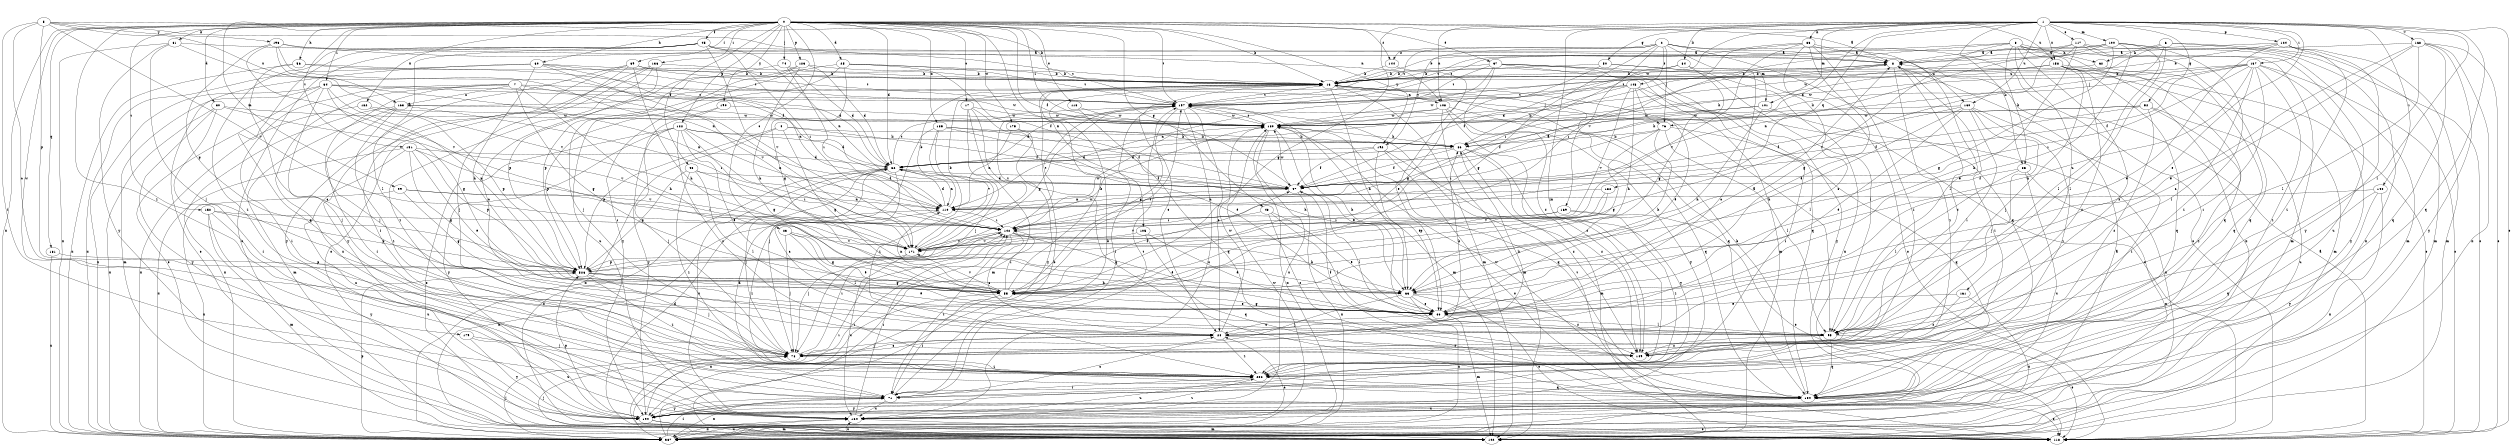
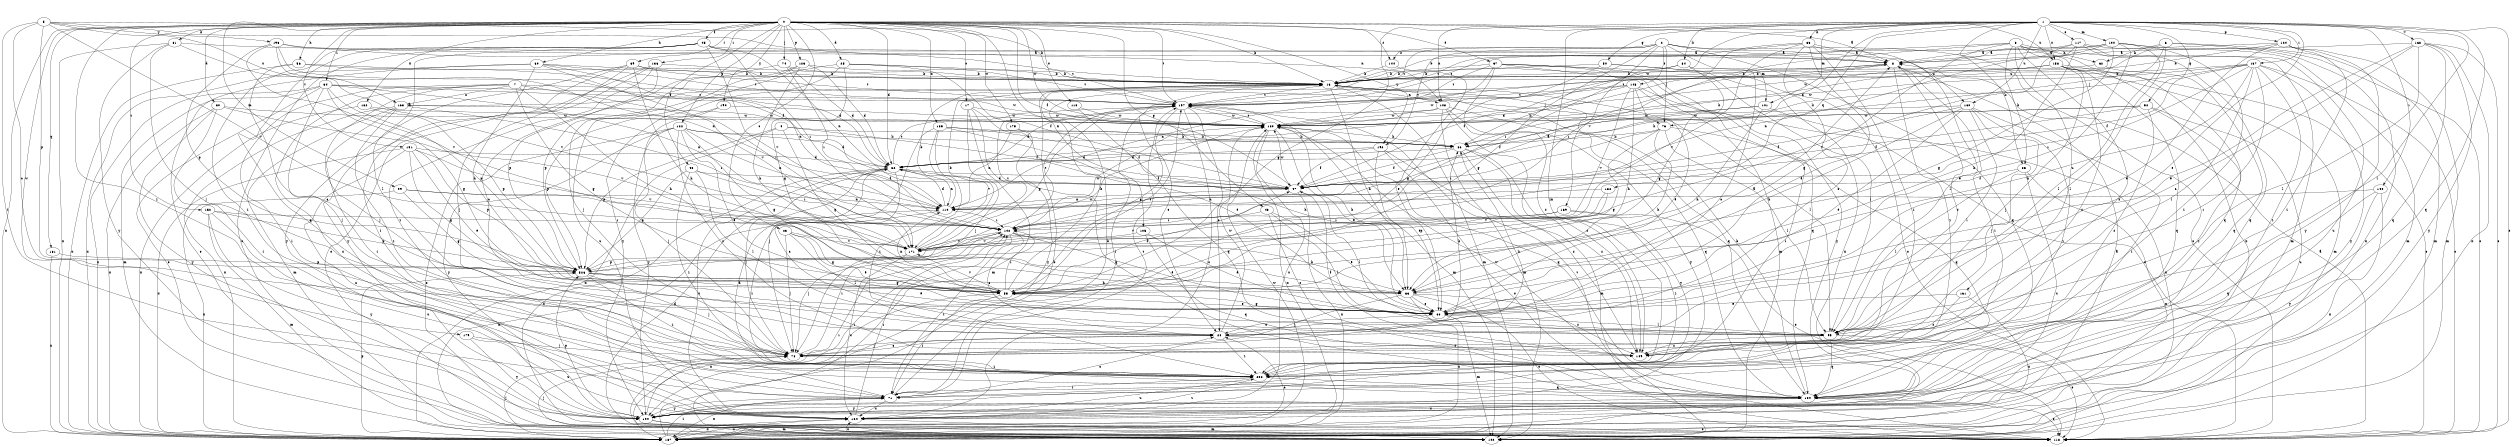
(1035, 74) -> (1035, 74)
(668, 440) -> (668, 440)
